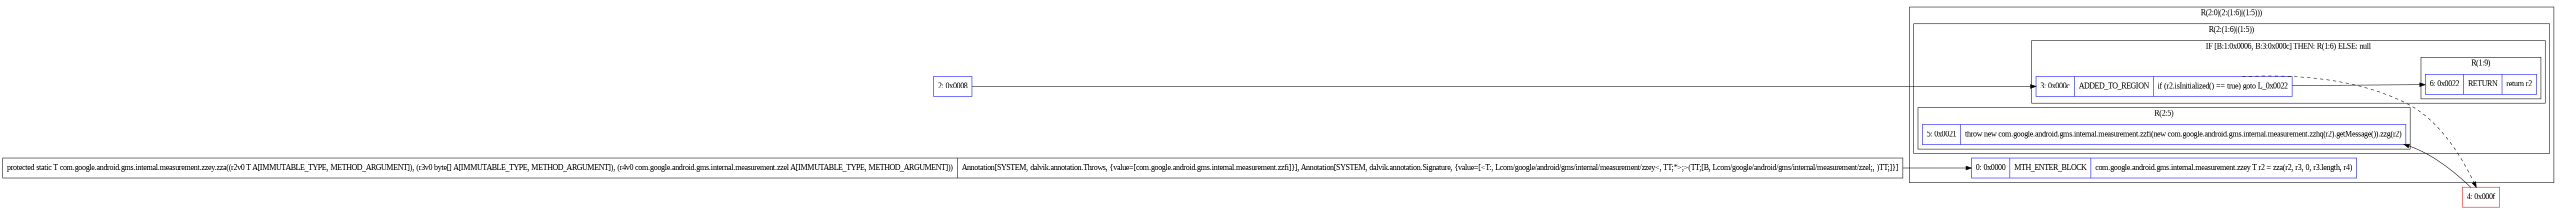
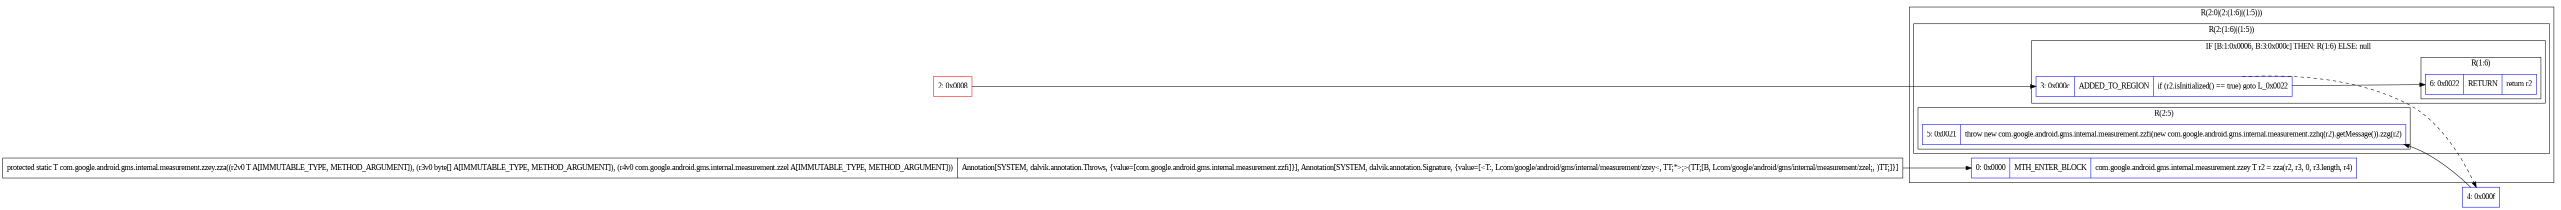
(2481, 63) -> (2481, 63)
(953, 86) -> (953, 86)
(2481, 197) -> (2481, 197)
